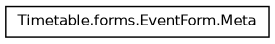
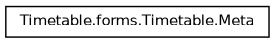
(137, 22) -> (137, 22)
